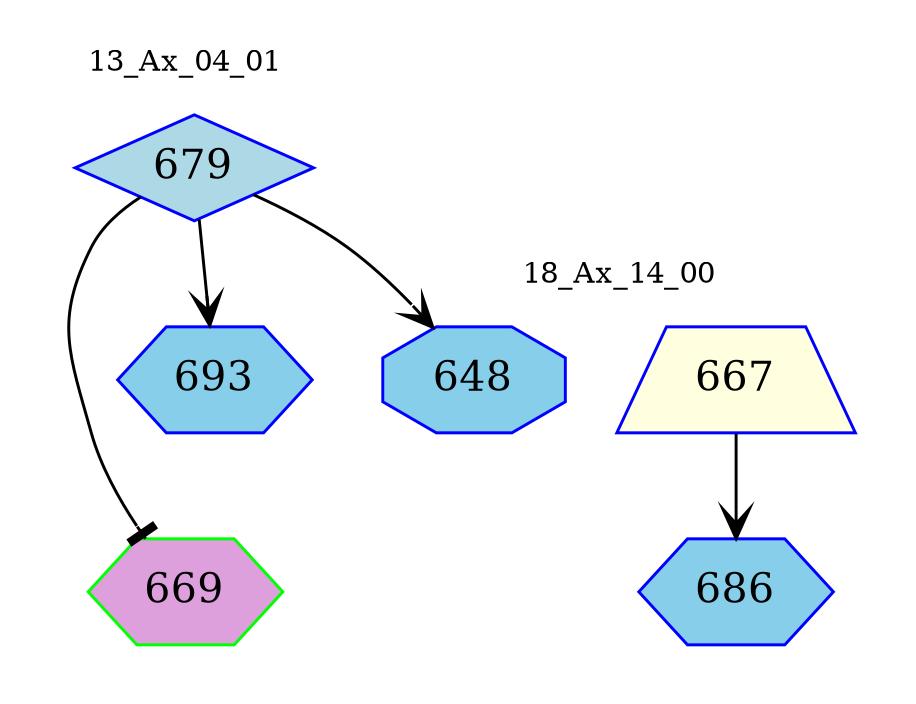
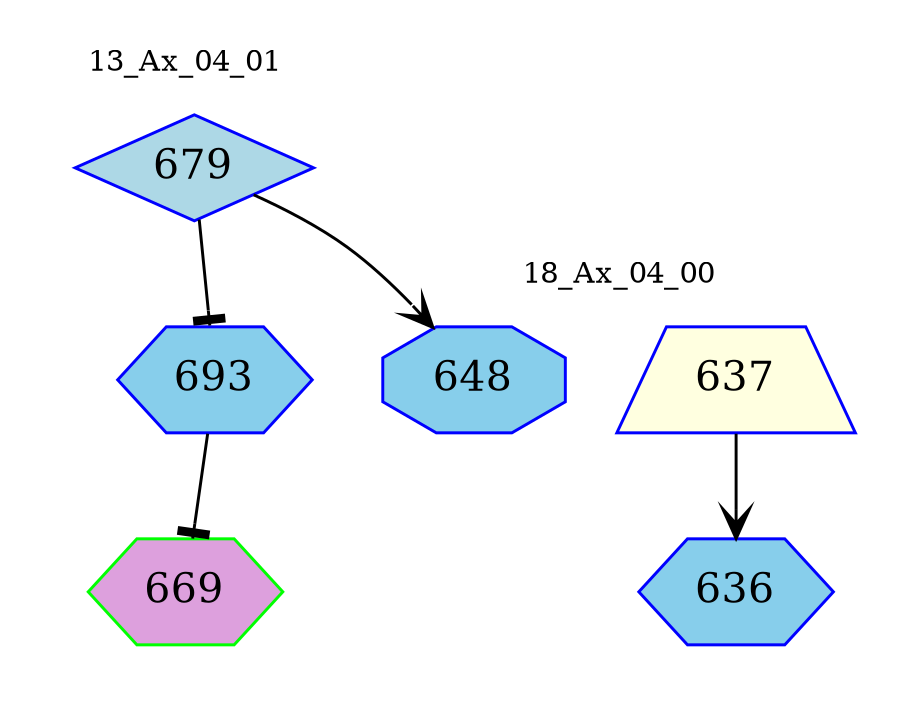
(204, 265) -> (204, 265)
(620, 275) -> (620, 275)
(71, 356) -> (201, 479)
(736, 380) -> (736, 380)
(736, 592) -> (736, 592)
